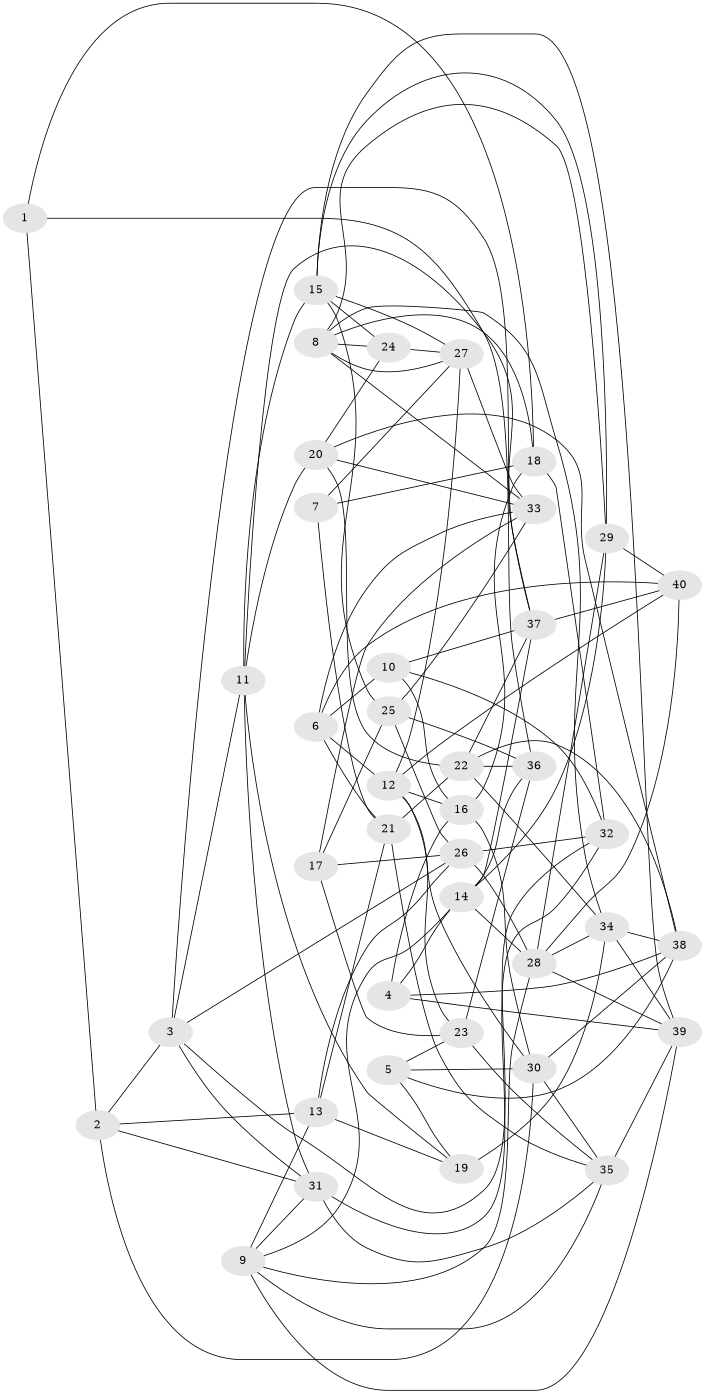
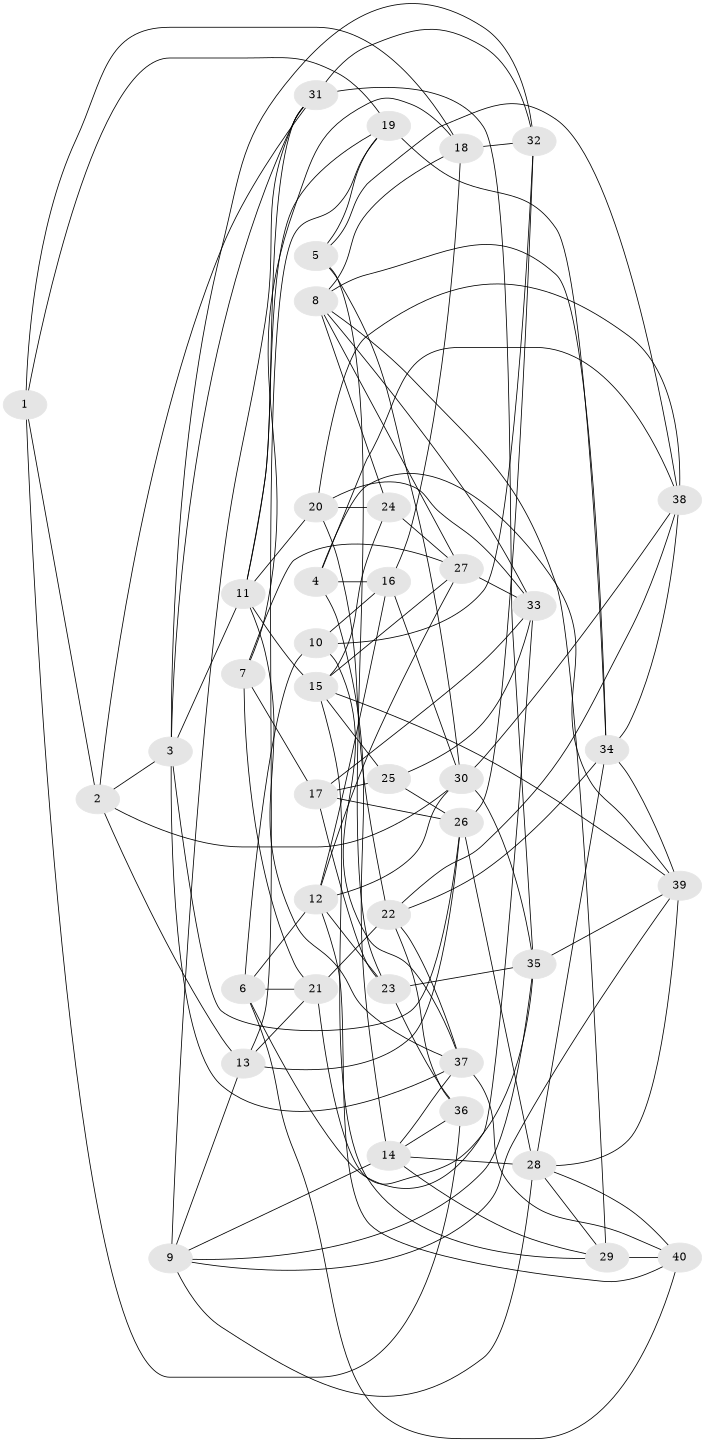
none -> (117, 104)
none -> (280, 734)
(463, 737) -> none
